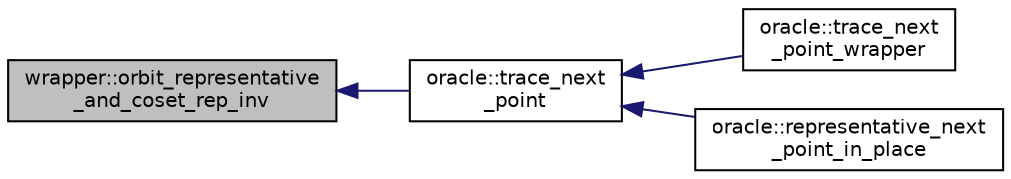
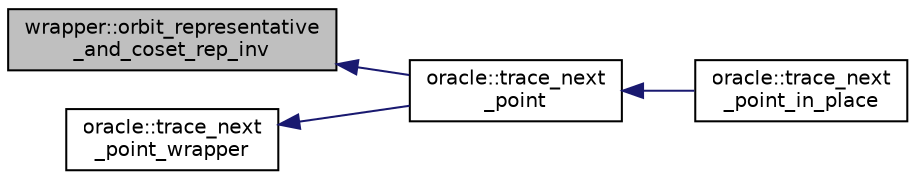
(693, 64) -> (355, 114)
(849, 140) -> (801, 91)
